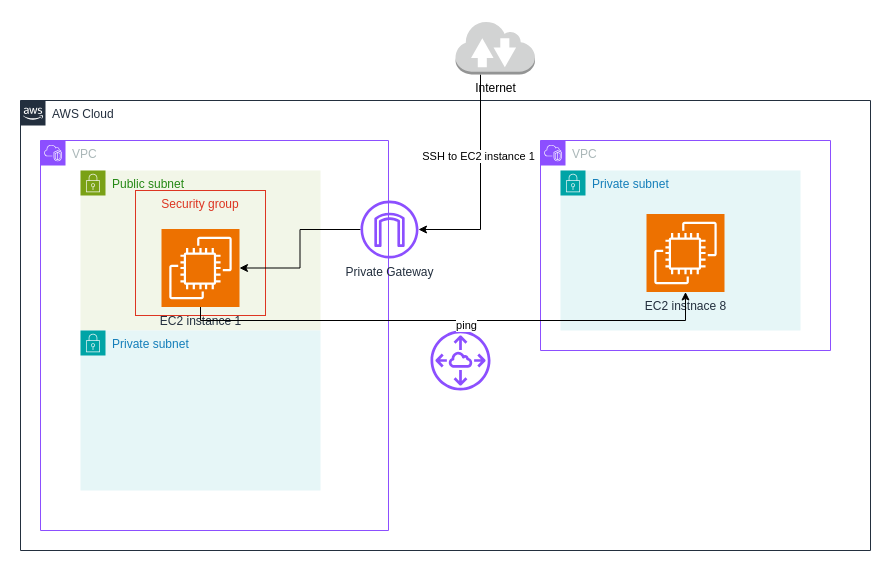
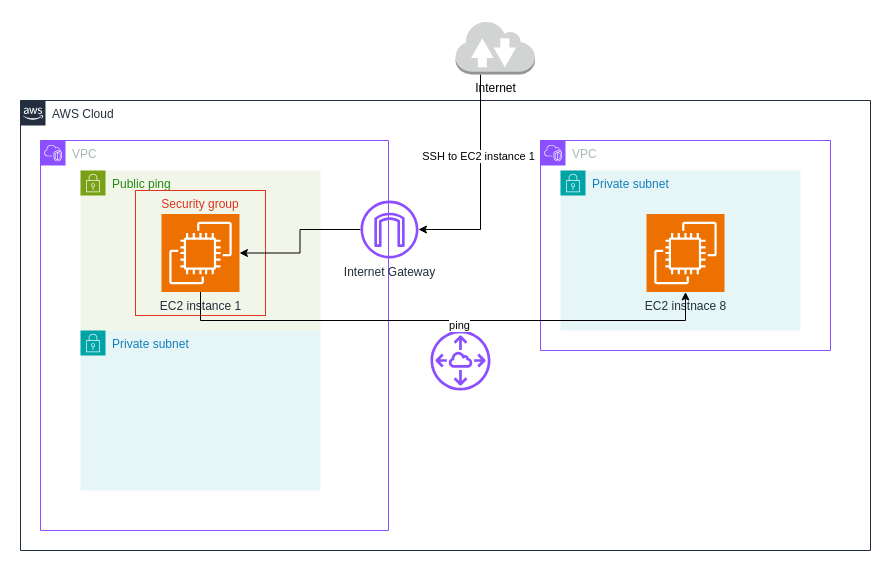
(152, 185) -> (143, 185)
(201, 268) -> (201, 253)
(390, 273) -> (390, 273)
